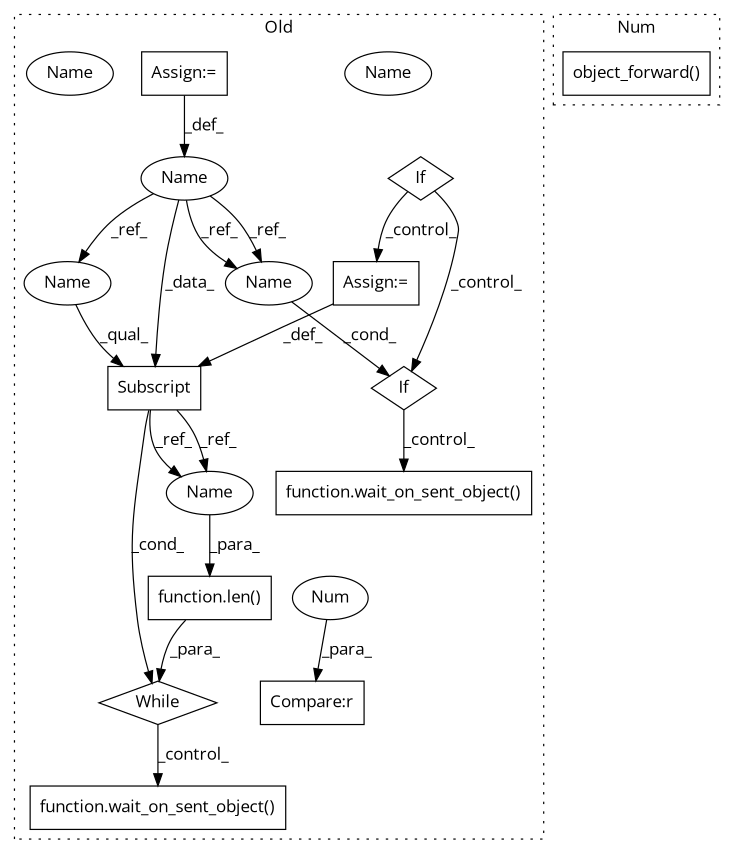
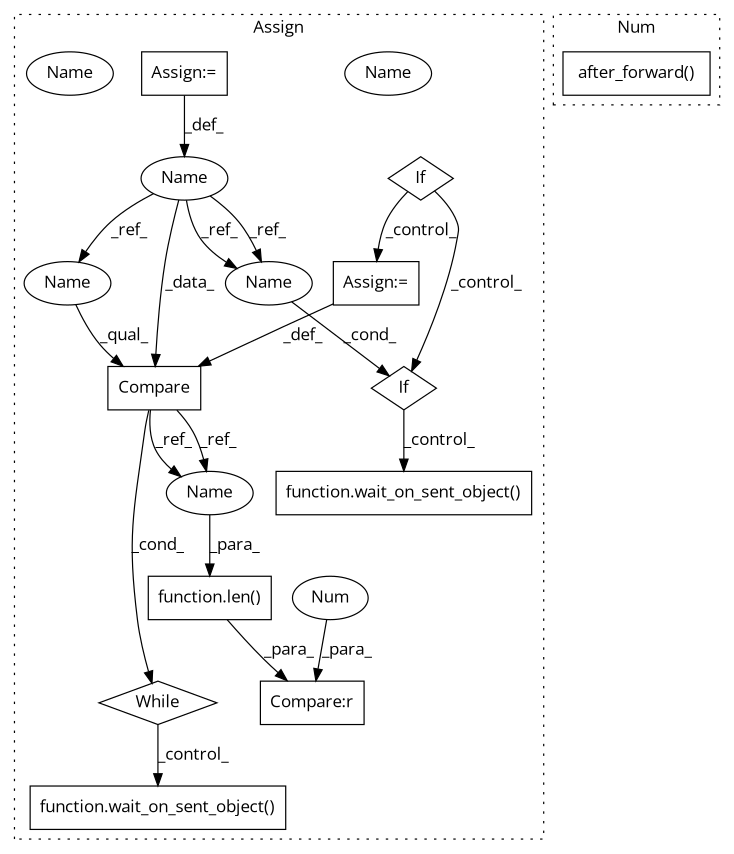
(279, 28) -> (279, 28)
(637, 74) -> (637, 74)
(154, 388) -> (154, 388)
(169, 643) -> (252, 647)
